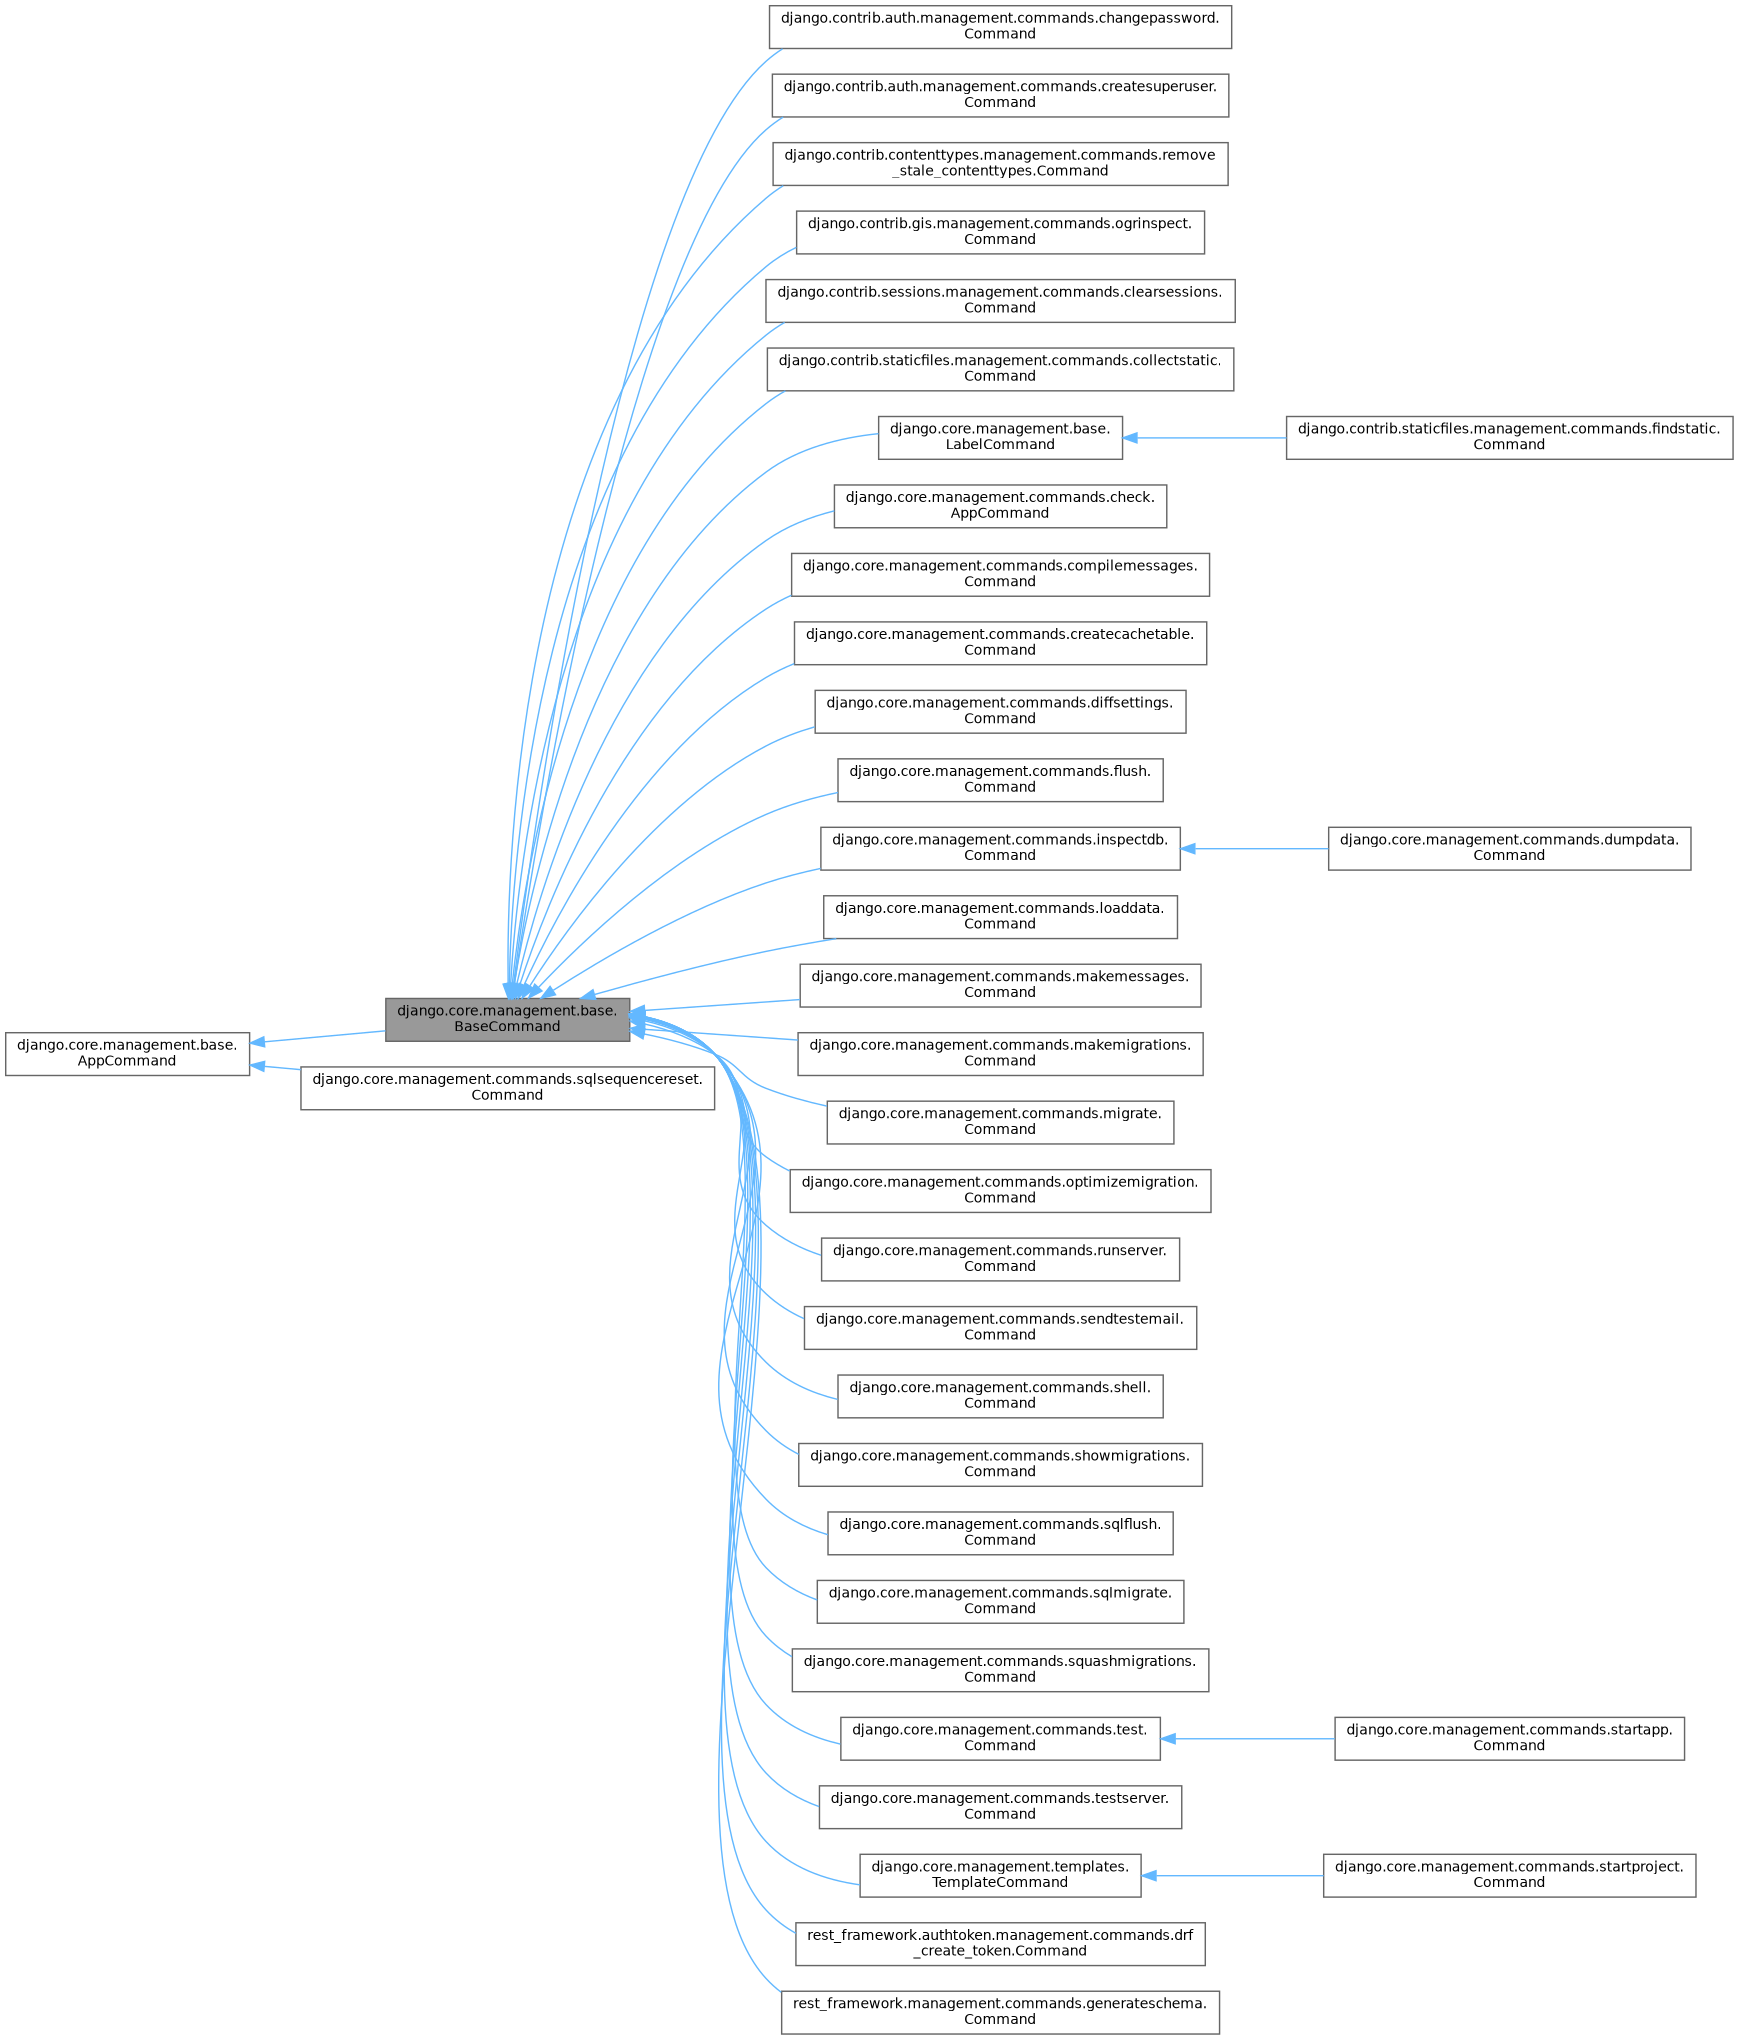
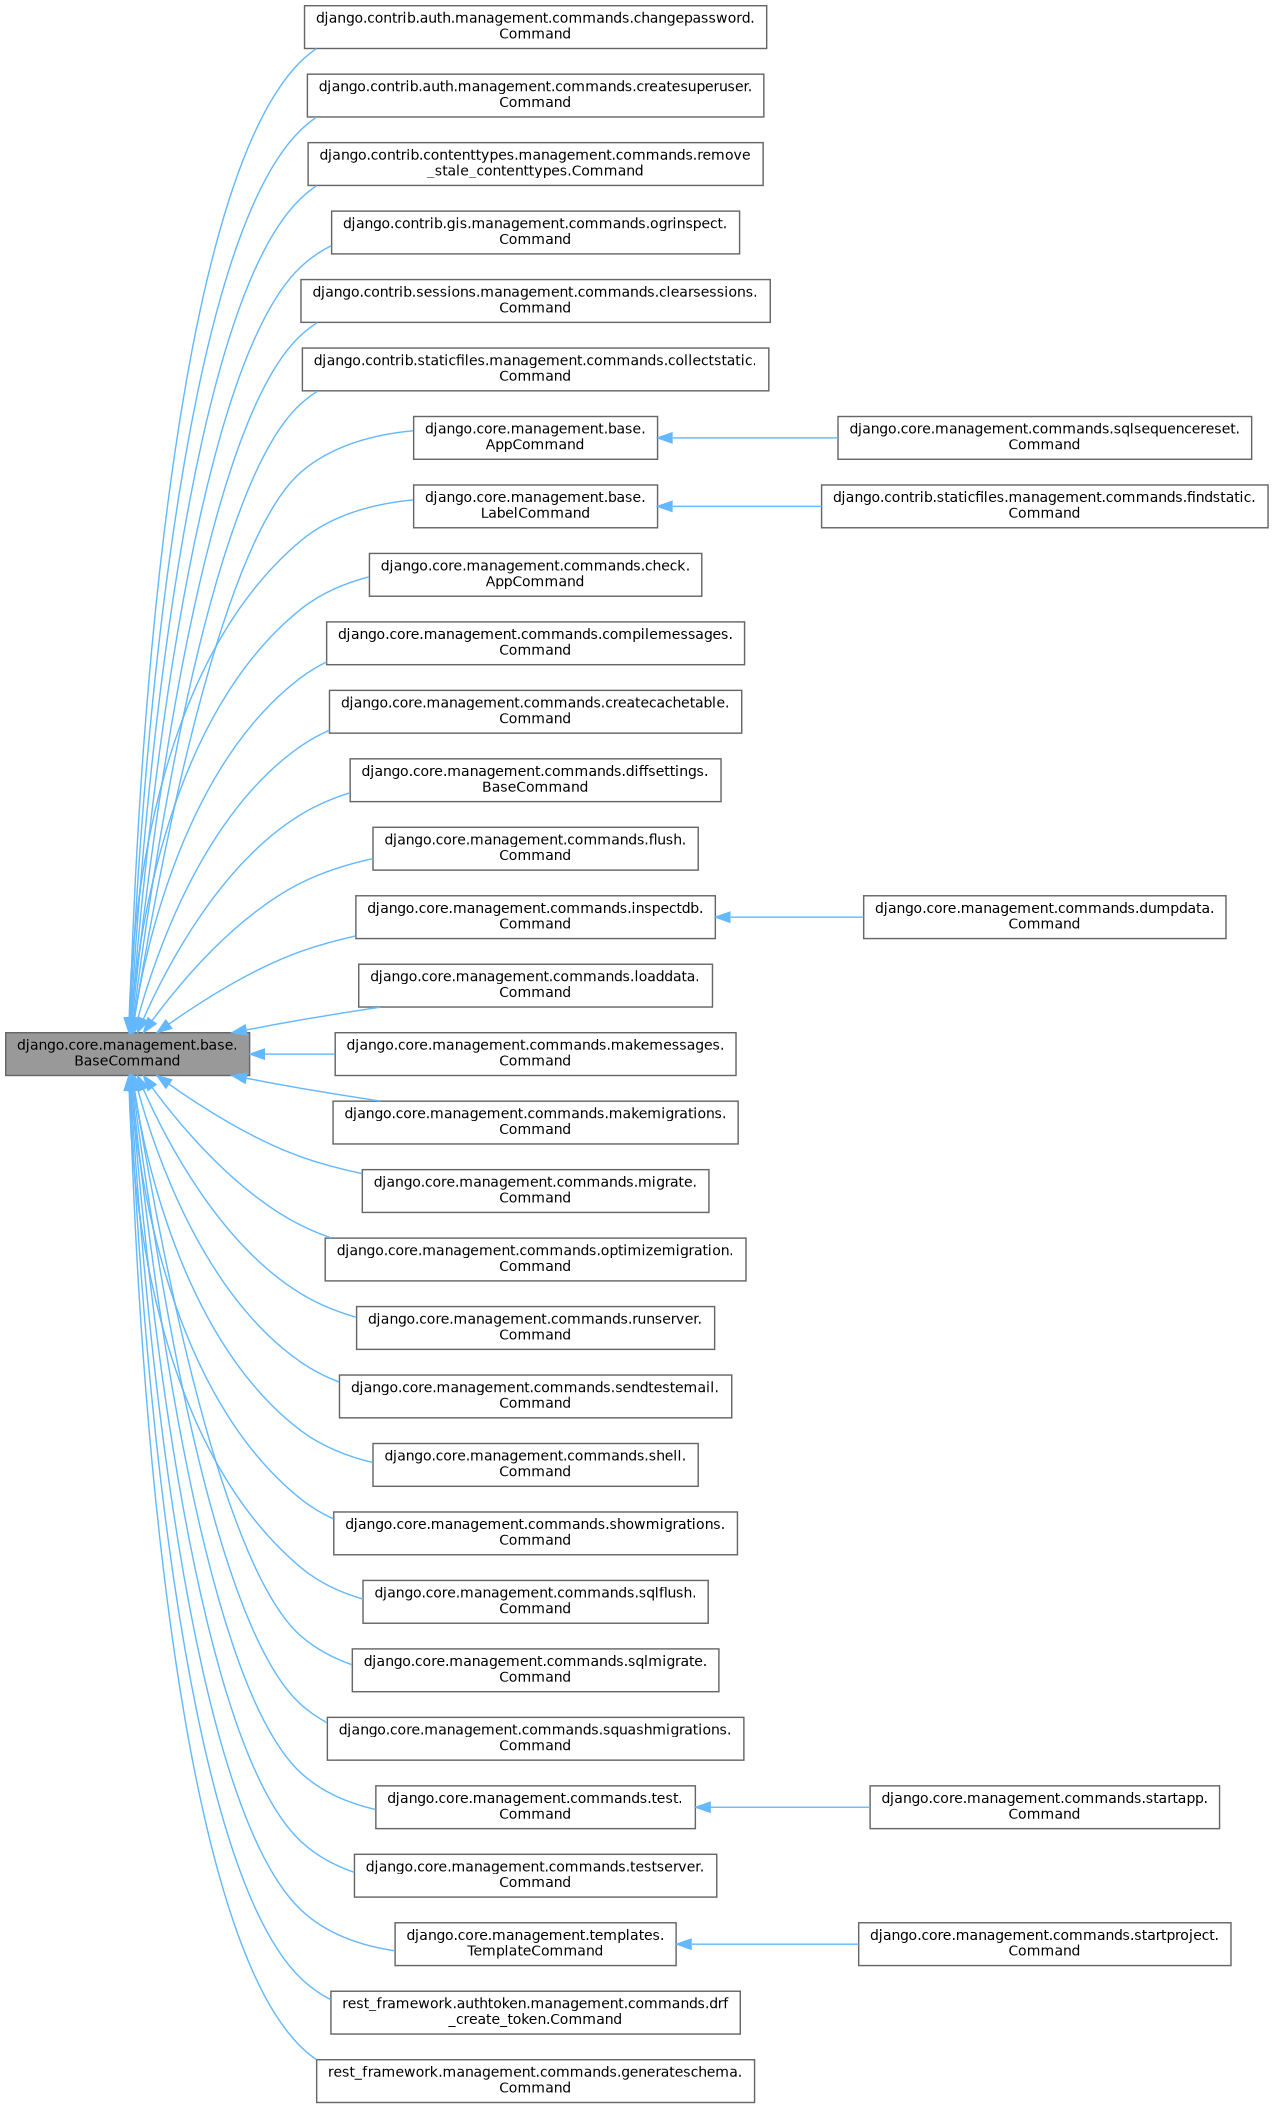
(1001, 712) -> (536, 780)
(325, 1036) -> (198, 710)
